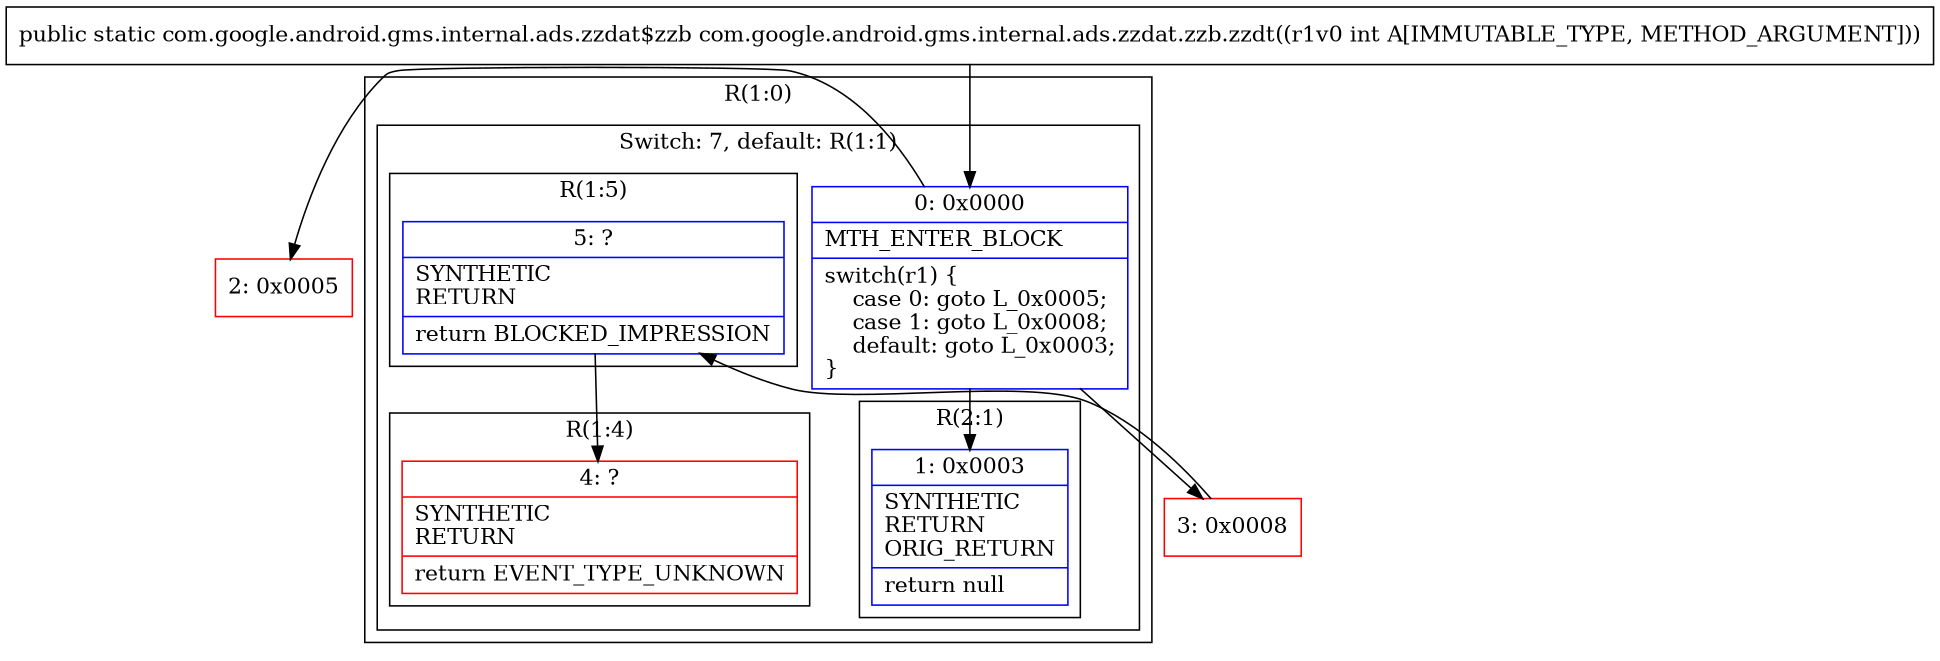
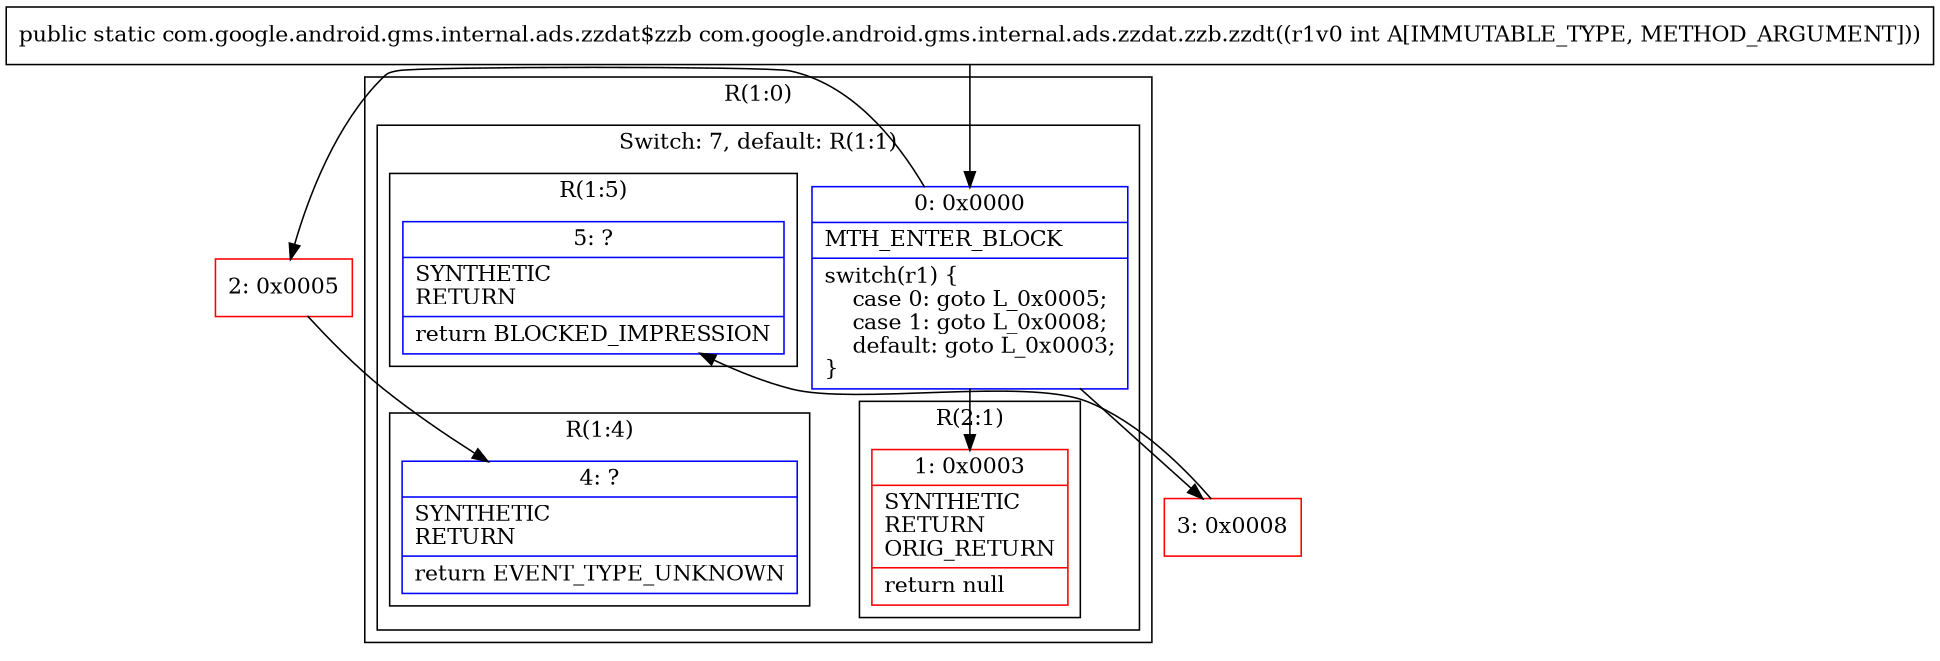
(596, 400) -> (390, 394)
(600, 527) -> (600, 527)
(970, 527) -> (970, 527)
